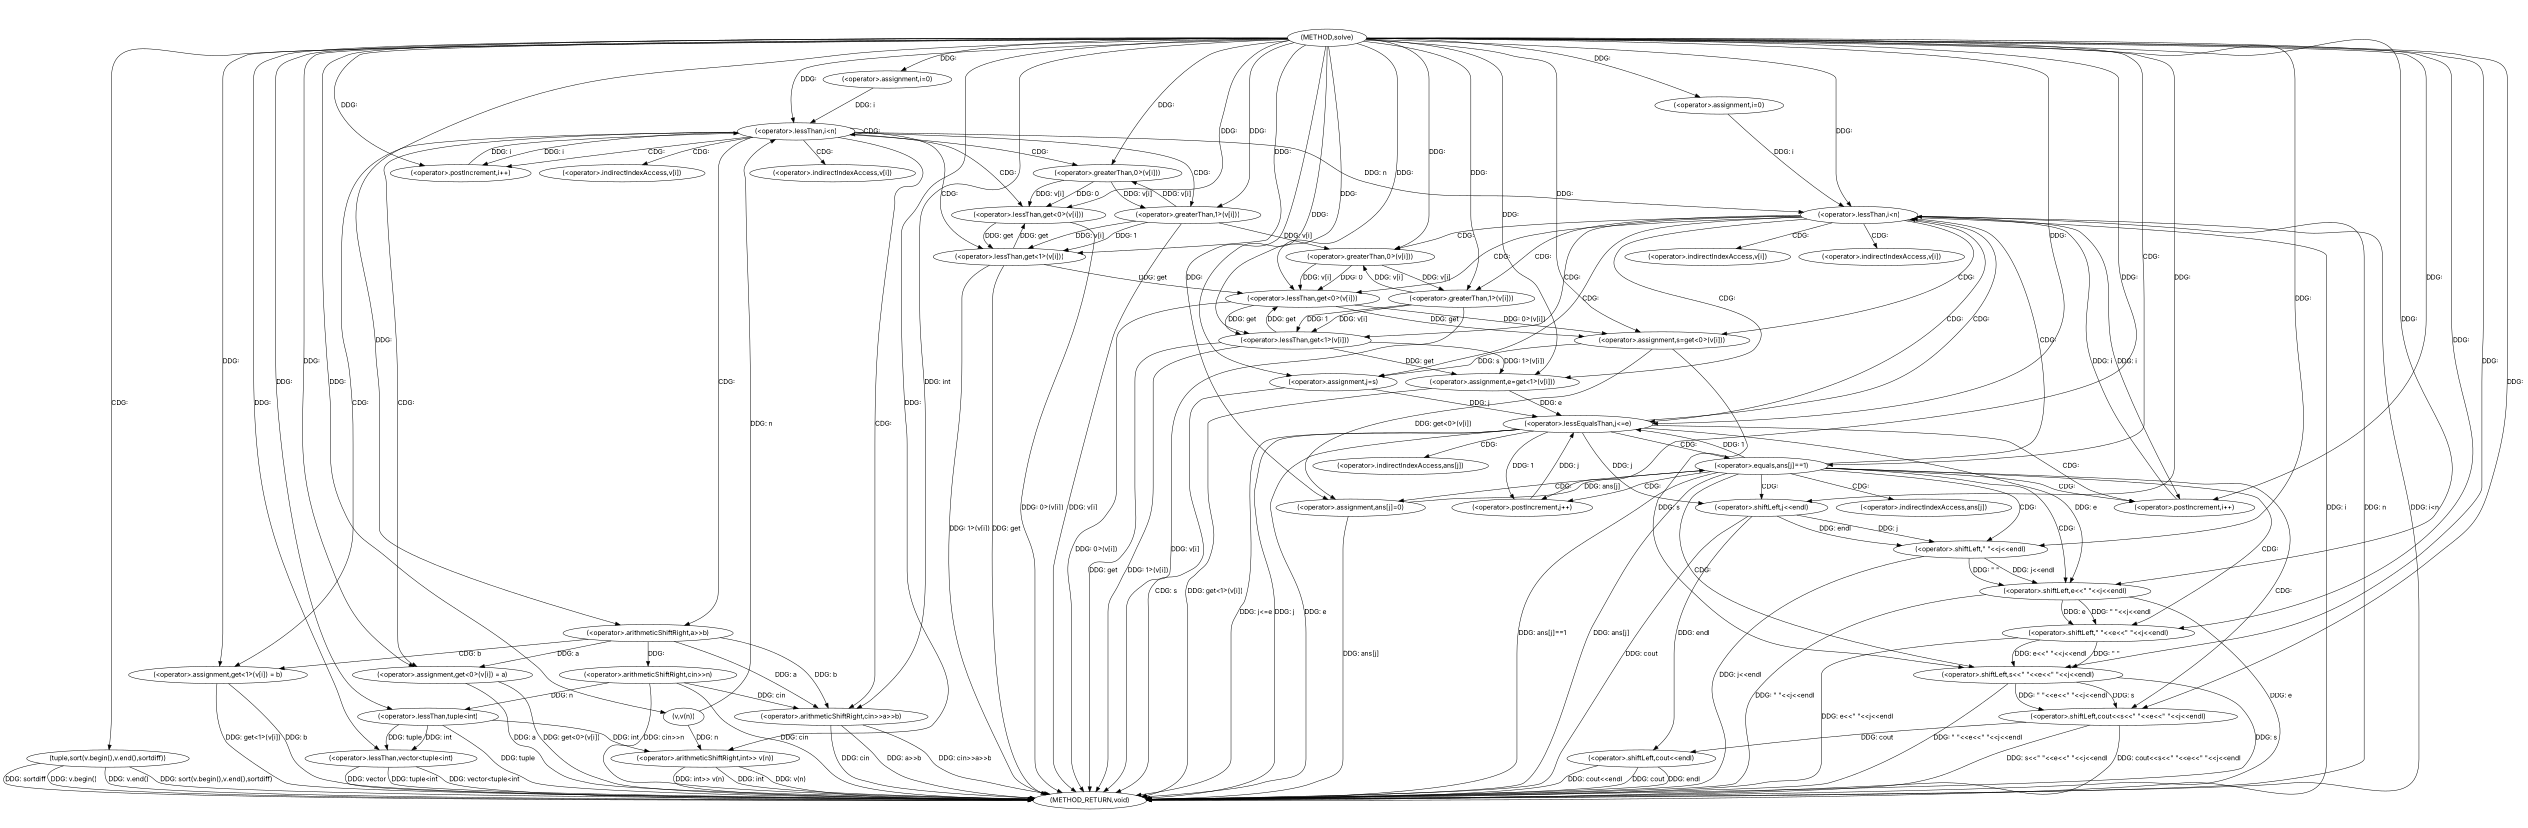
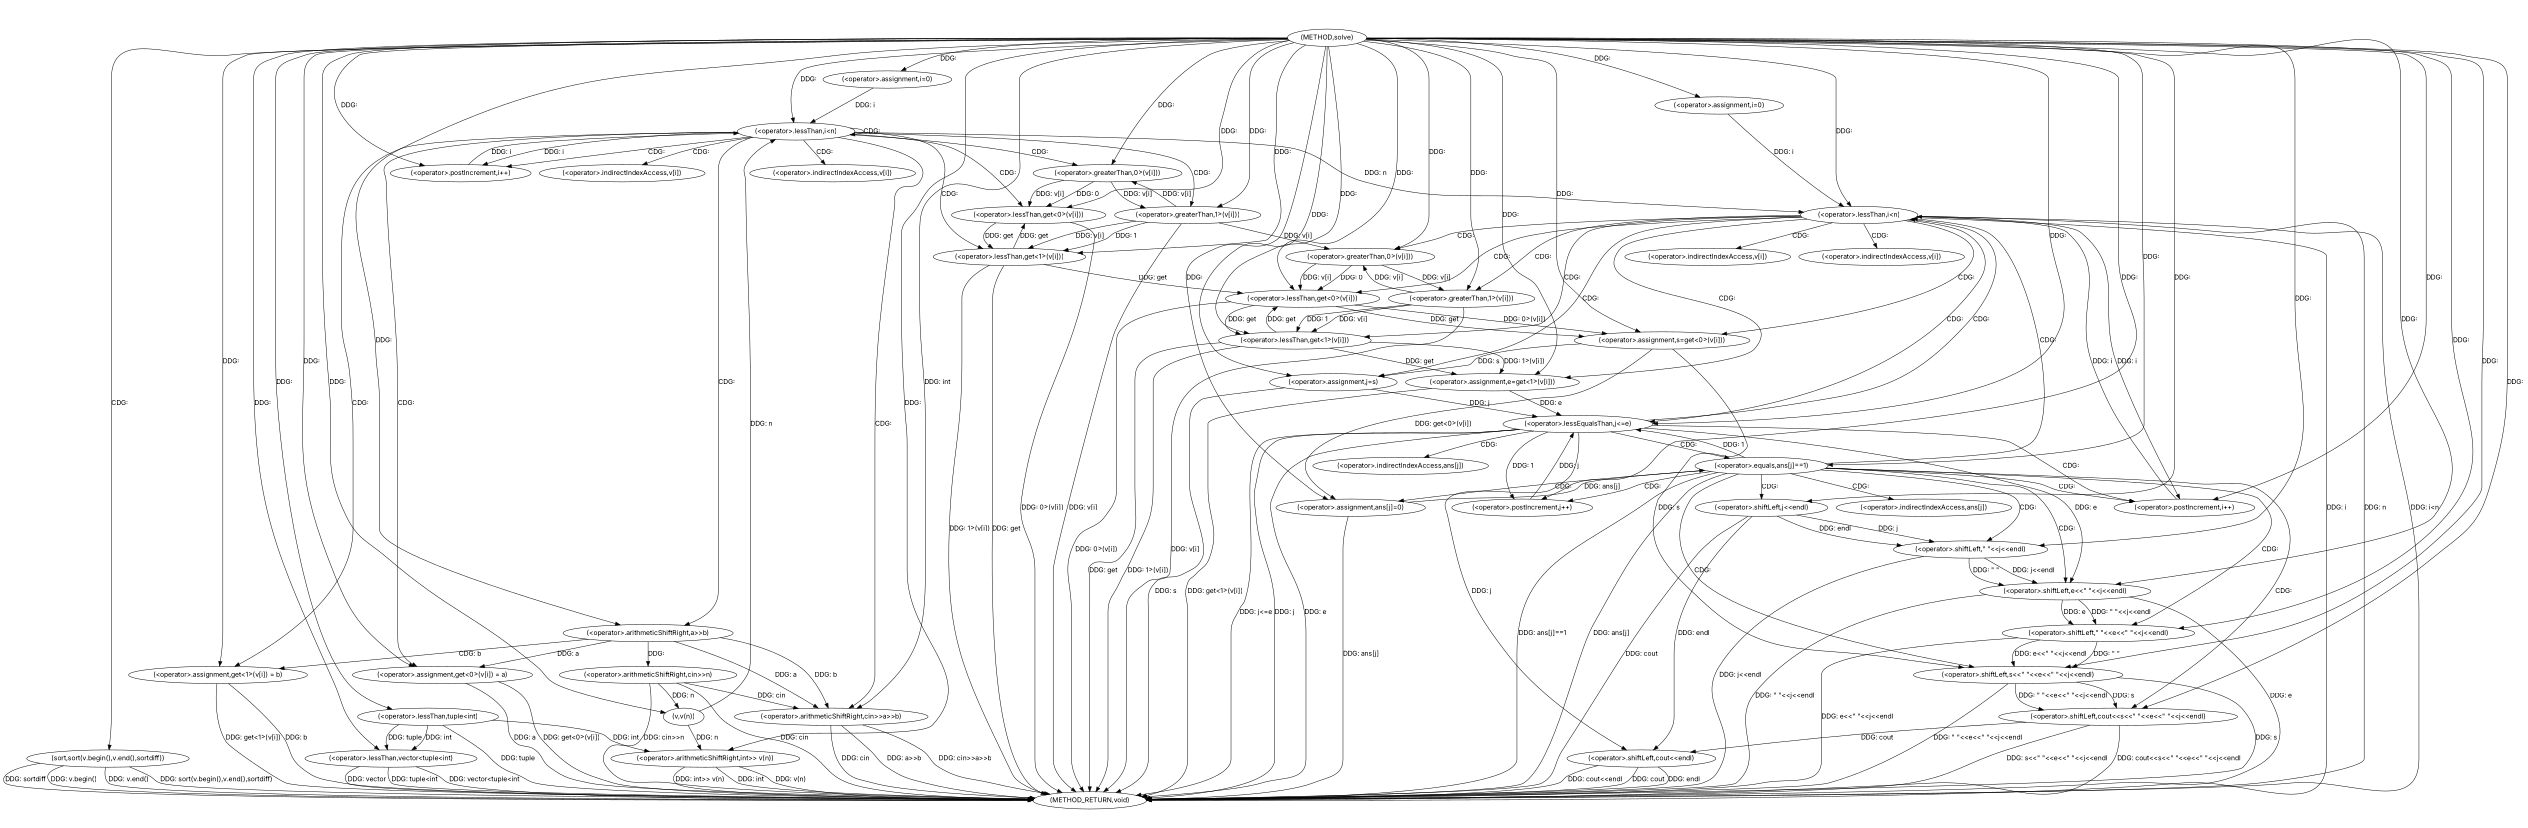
(2152, 257) -> (2152, 257)
(1626, 485) -> (1460, 569)
(1166, 591) -> (1166, 591)
(539, 696) -> (668, 693)
(108, 759) -> (108, 759)
